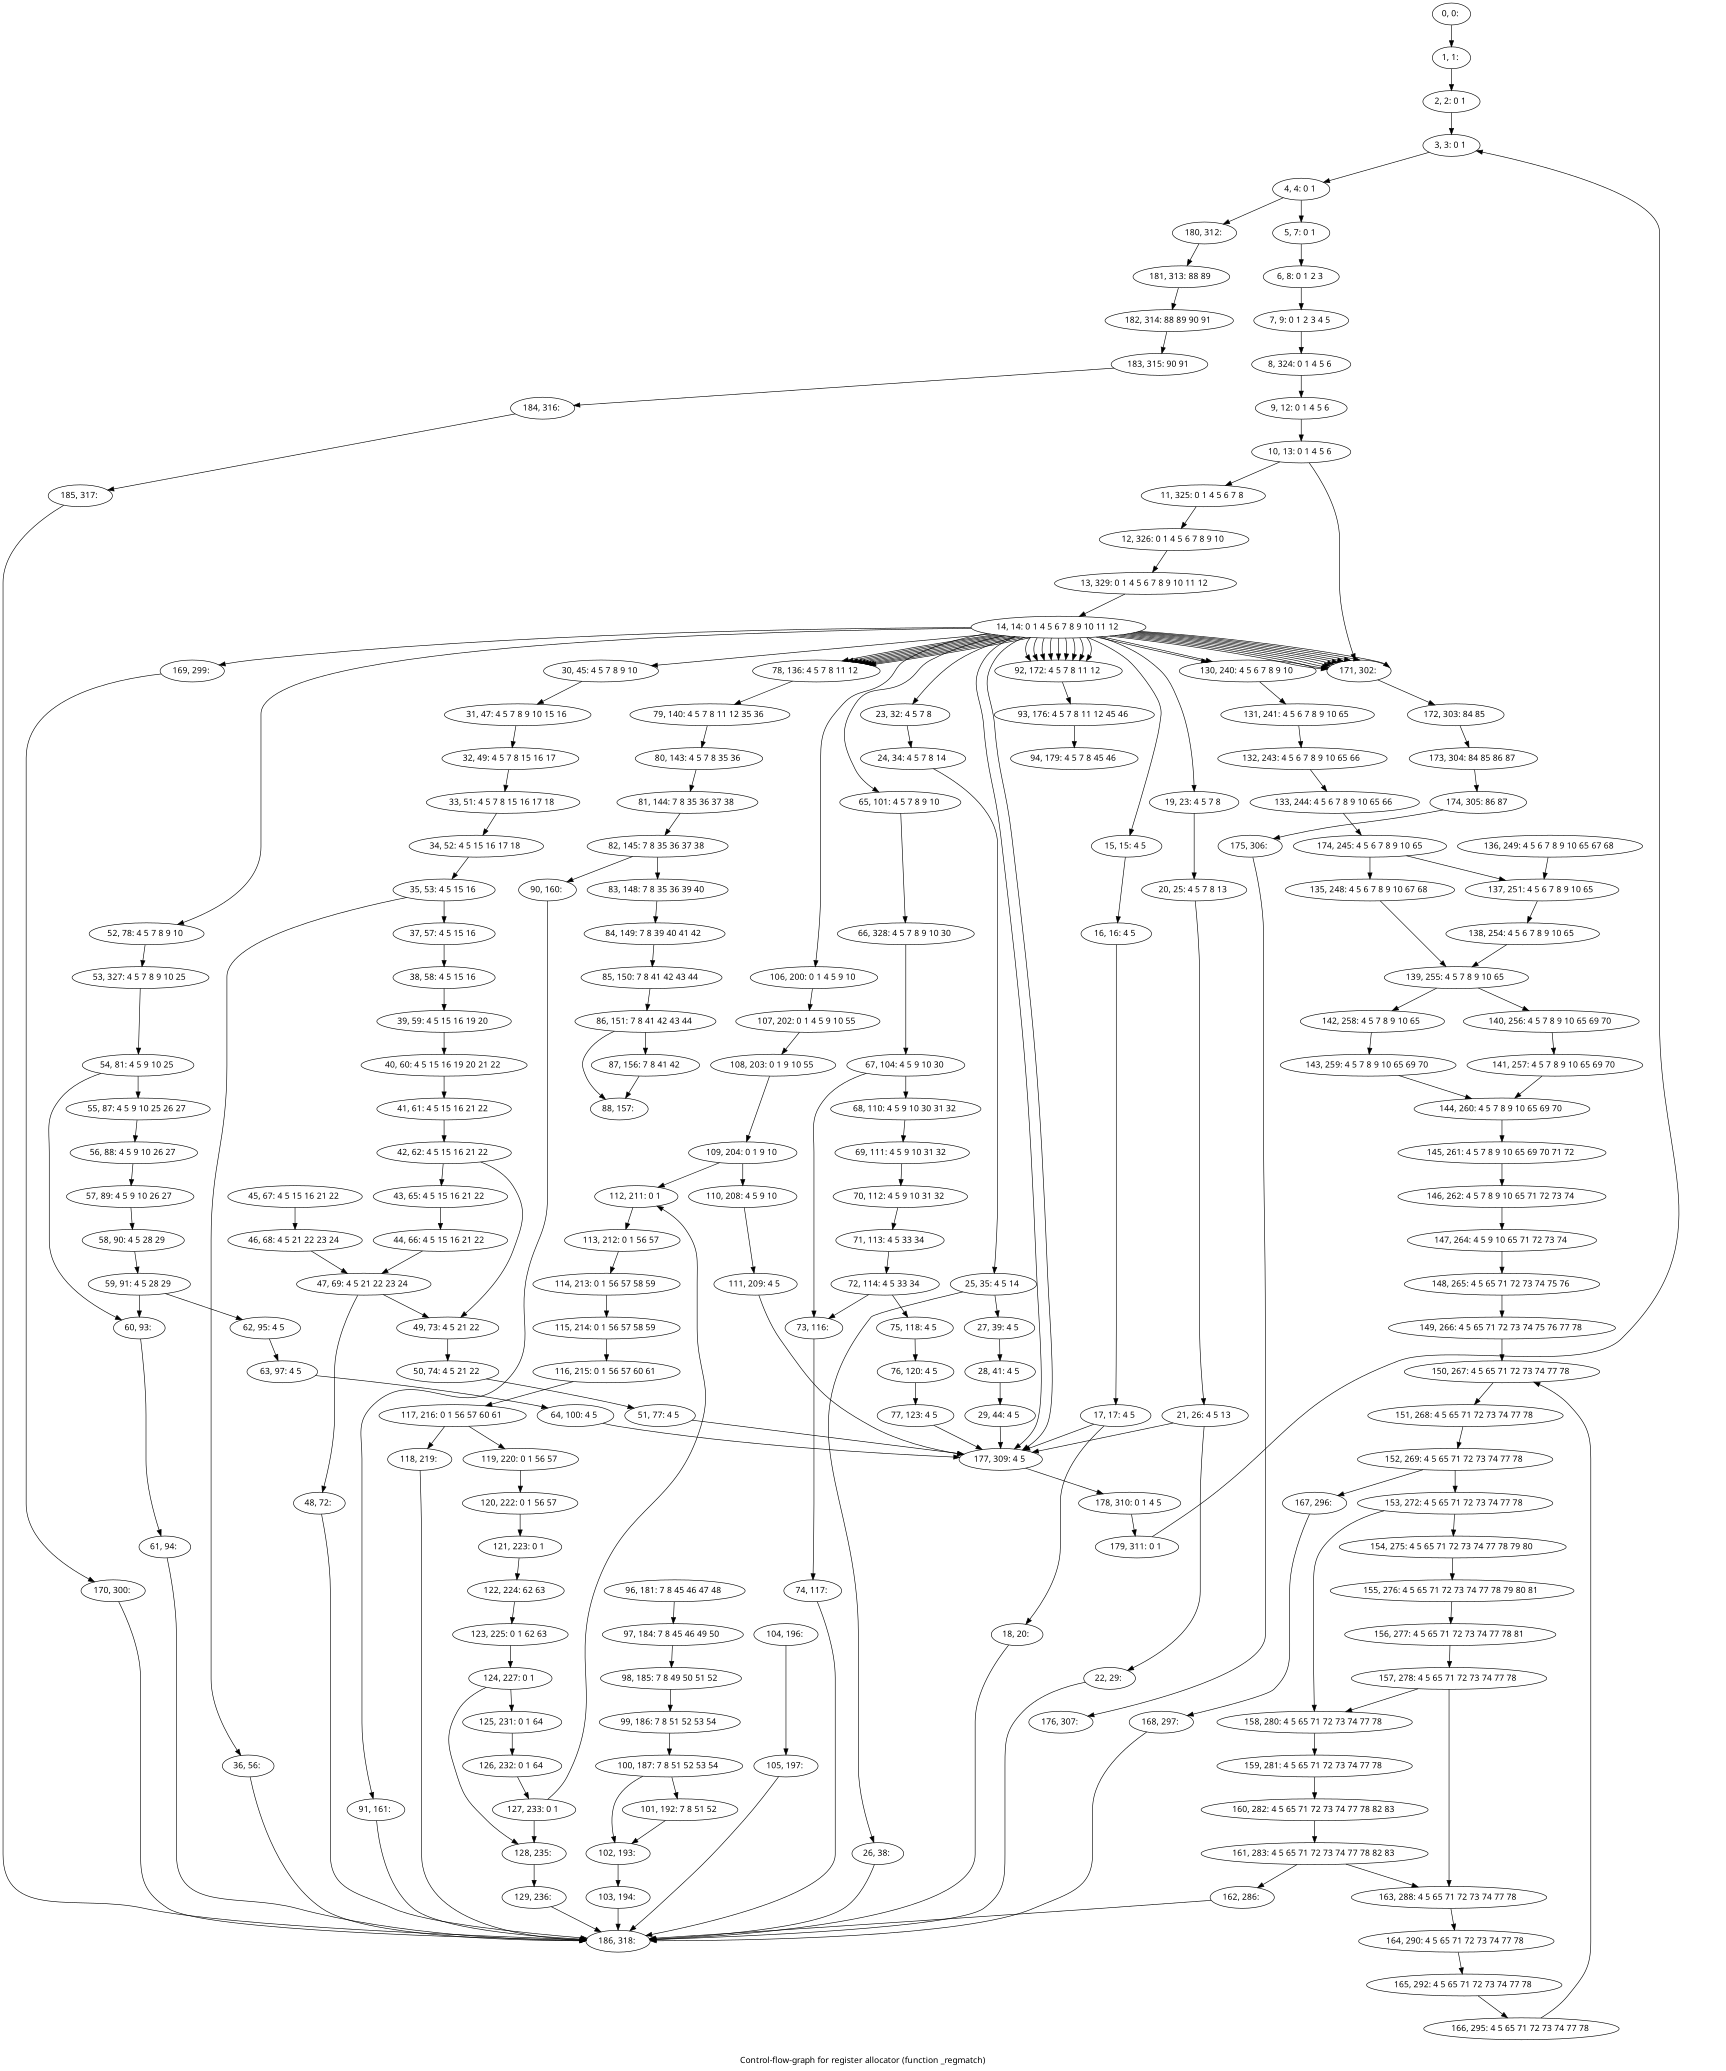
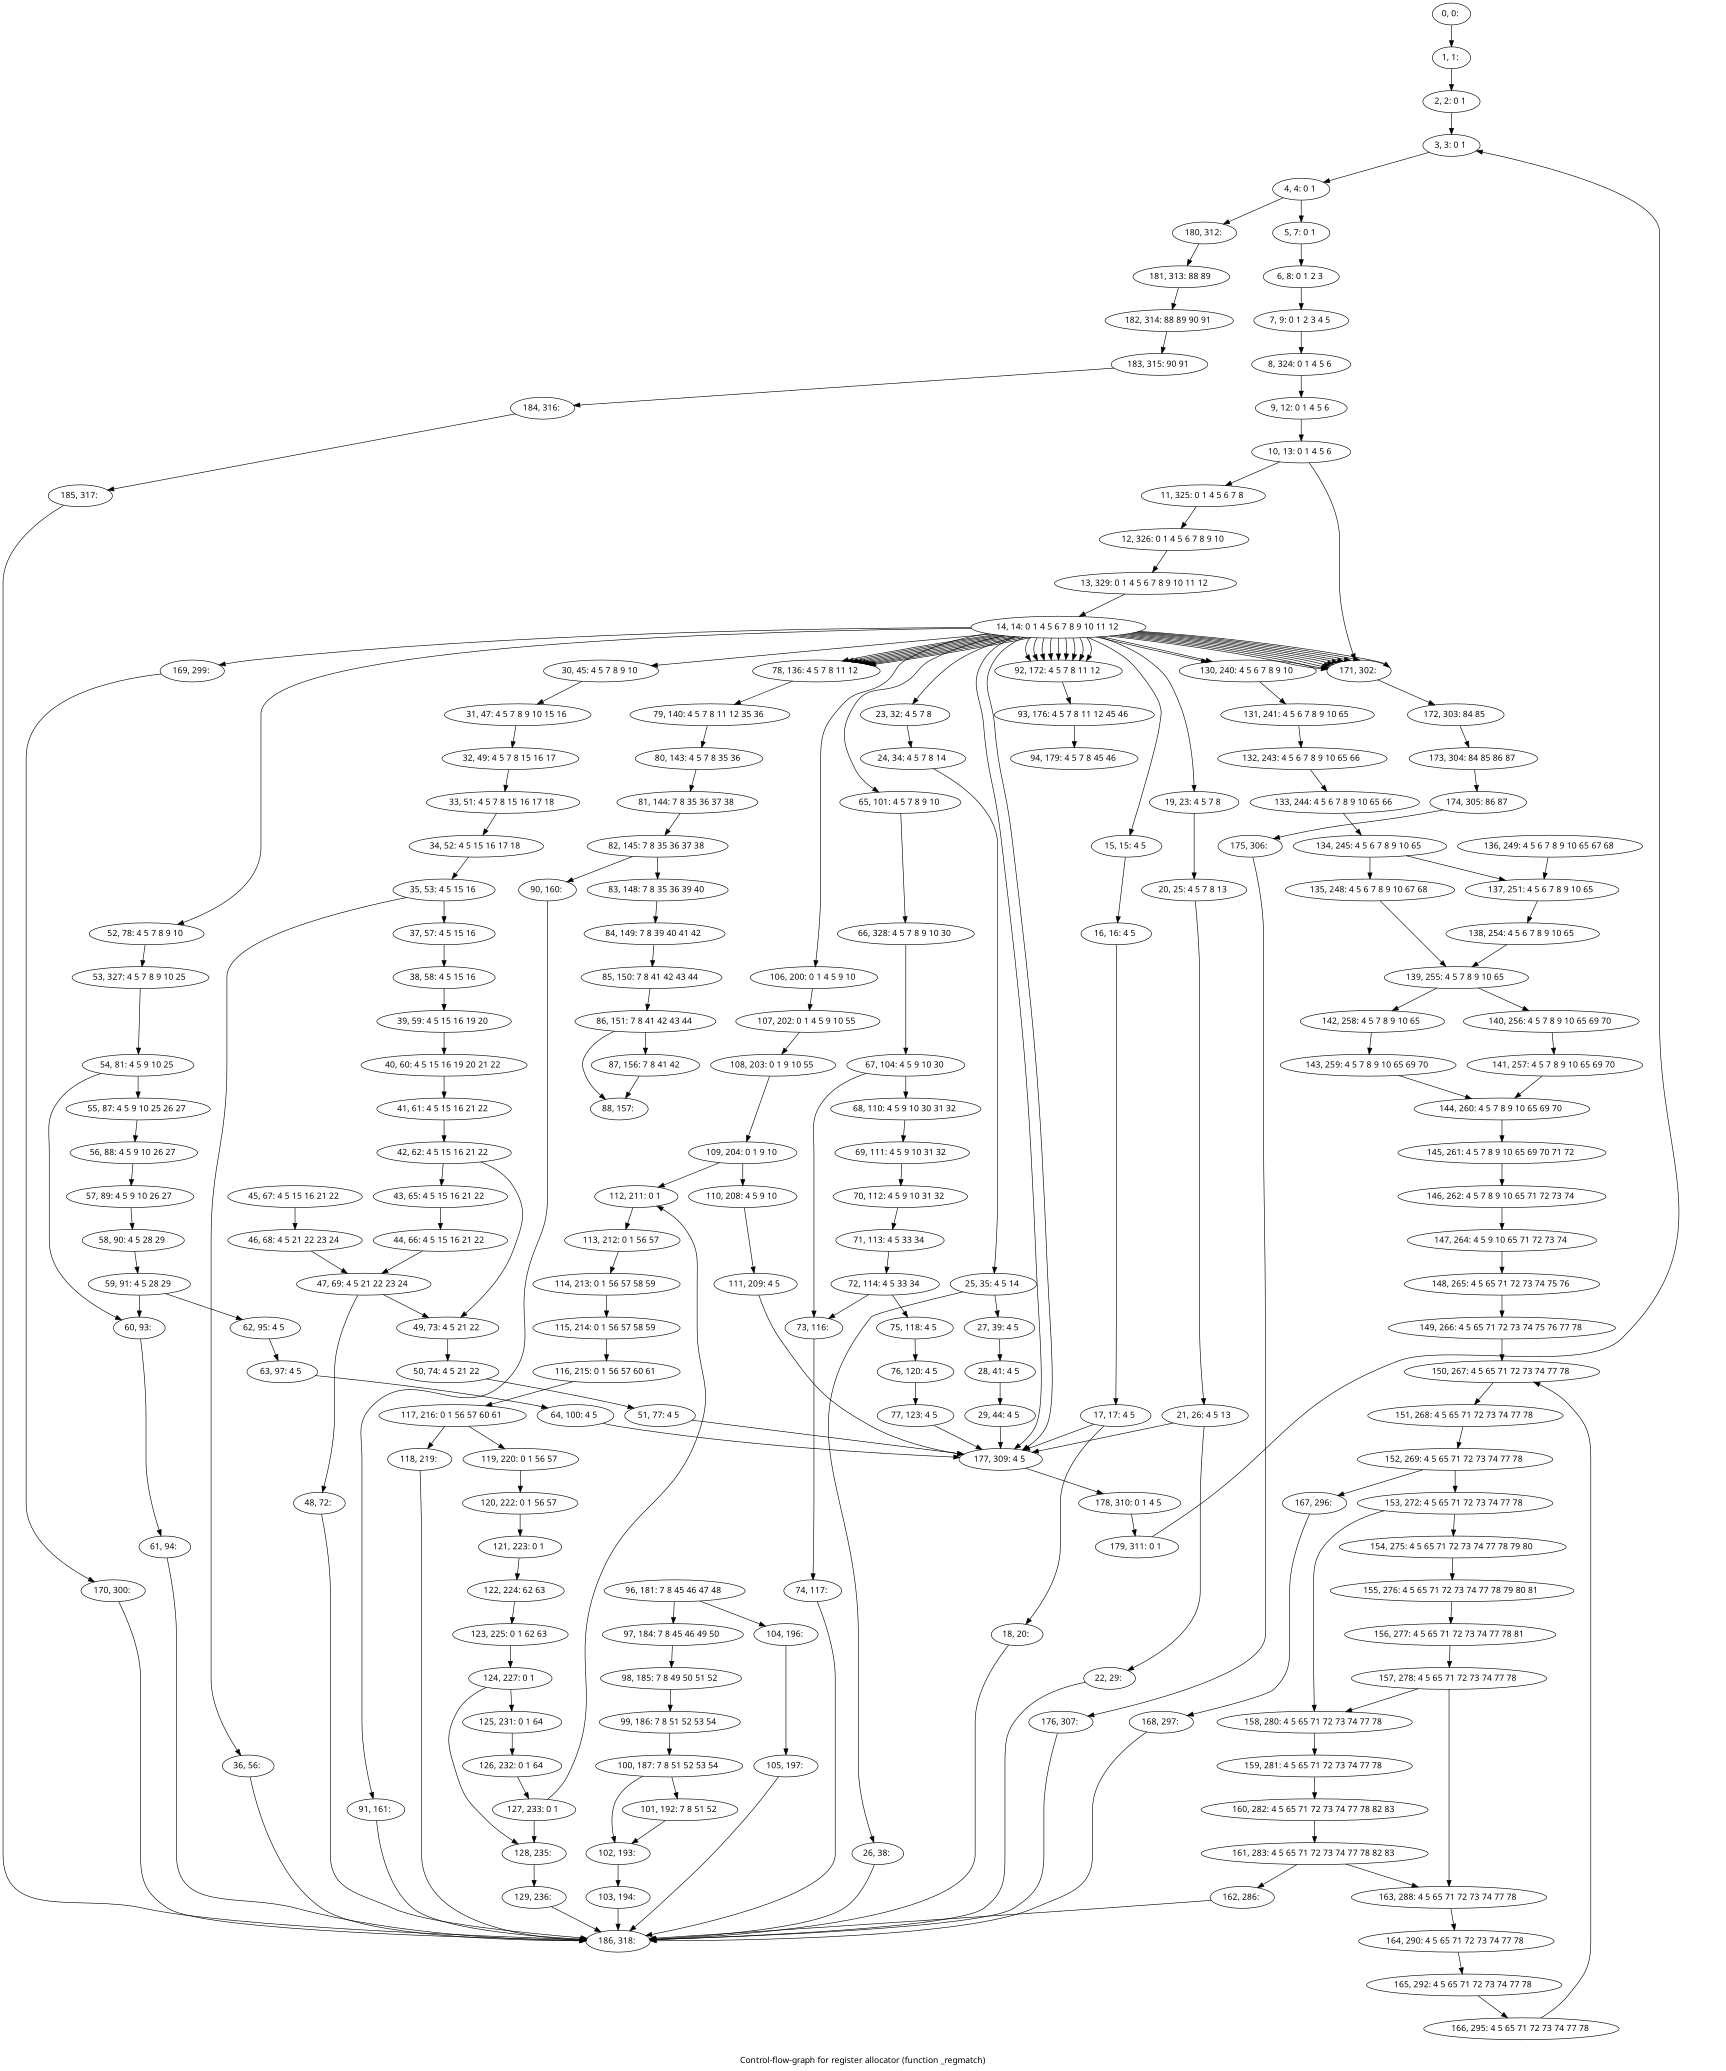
(1370, 846) -> (1370, 846)
none -> (730, 1612)
none -> (1010, 1909)
